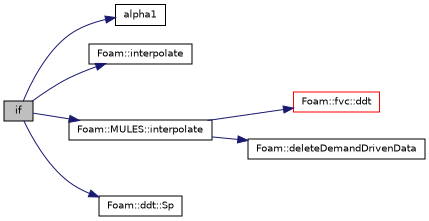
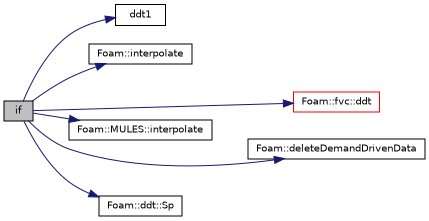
(140, 15) -> (140, 15)
(245, 115) -> (158, 107)
(225, 138) -> (146, 164)
